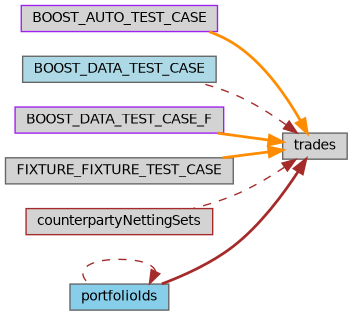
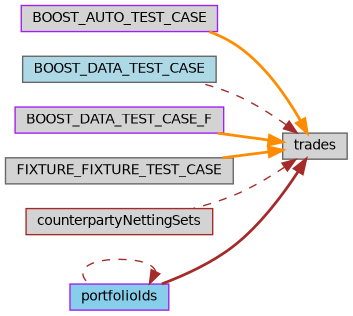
(119, 297) -> (119, 297)
